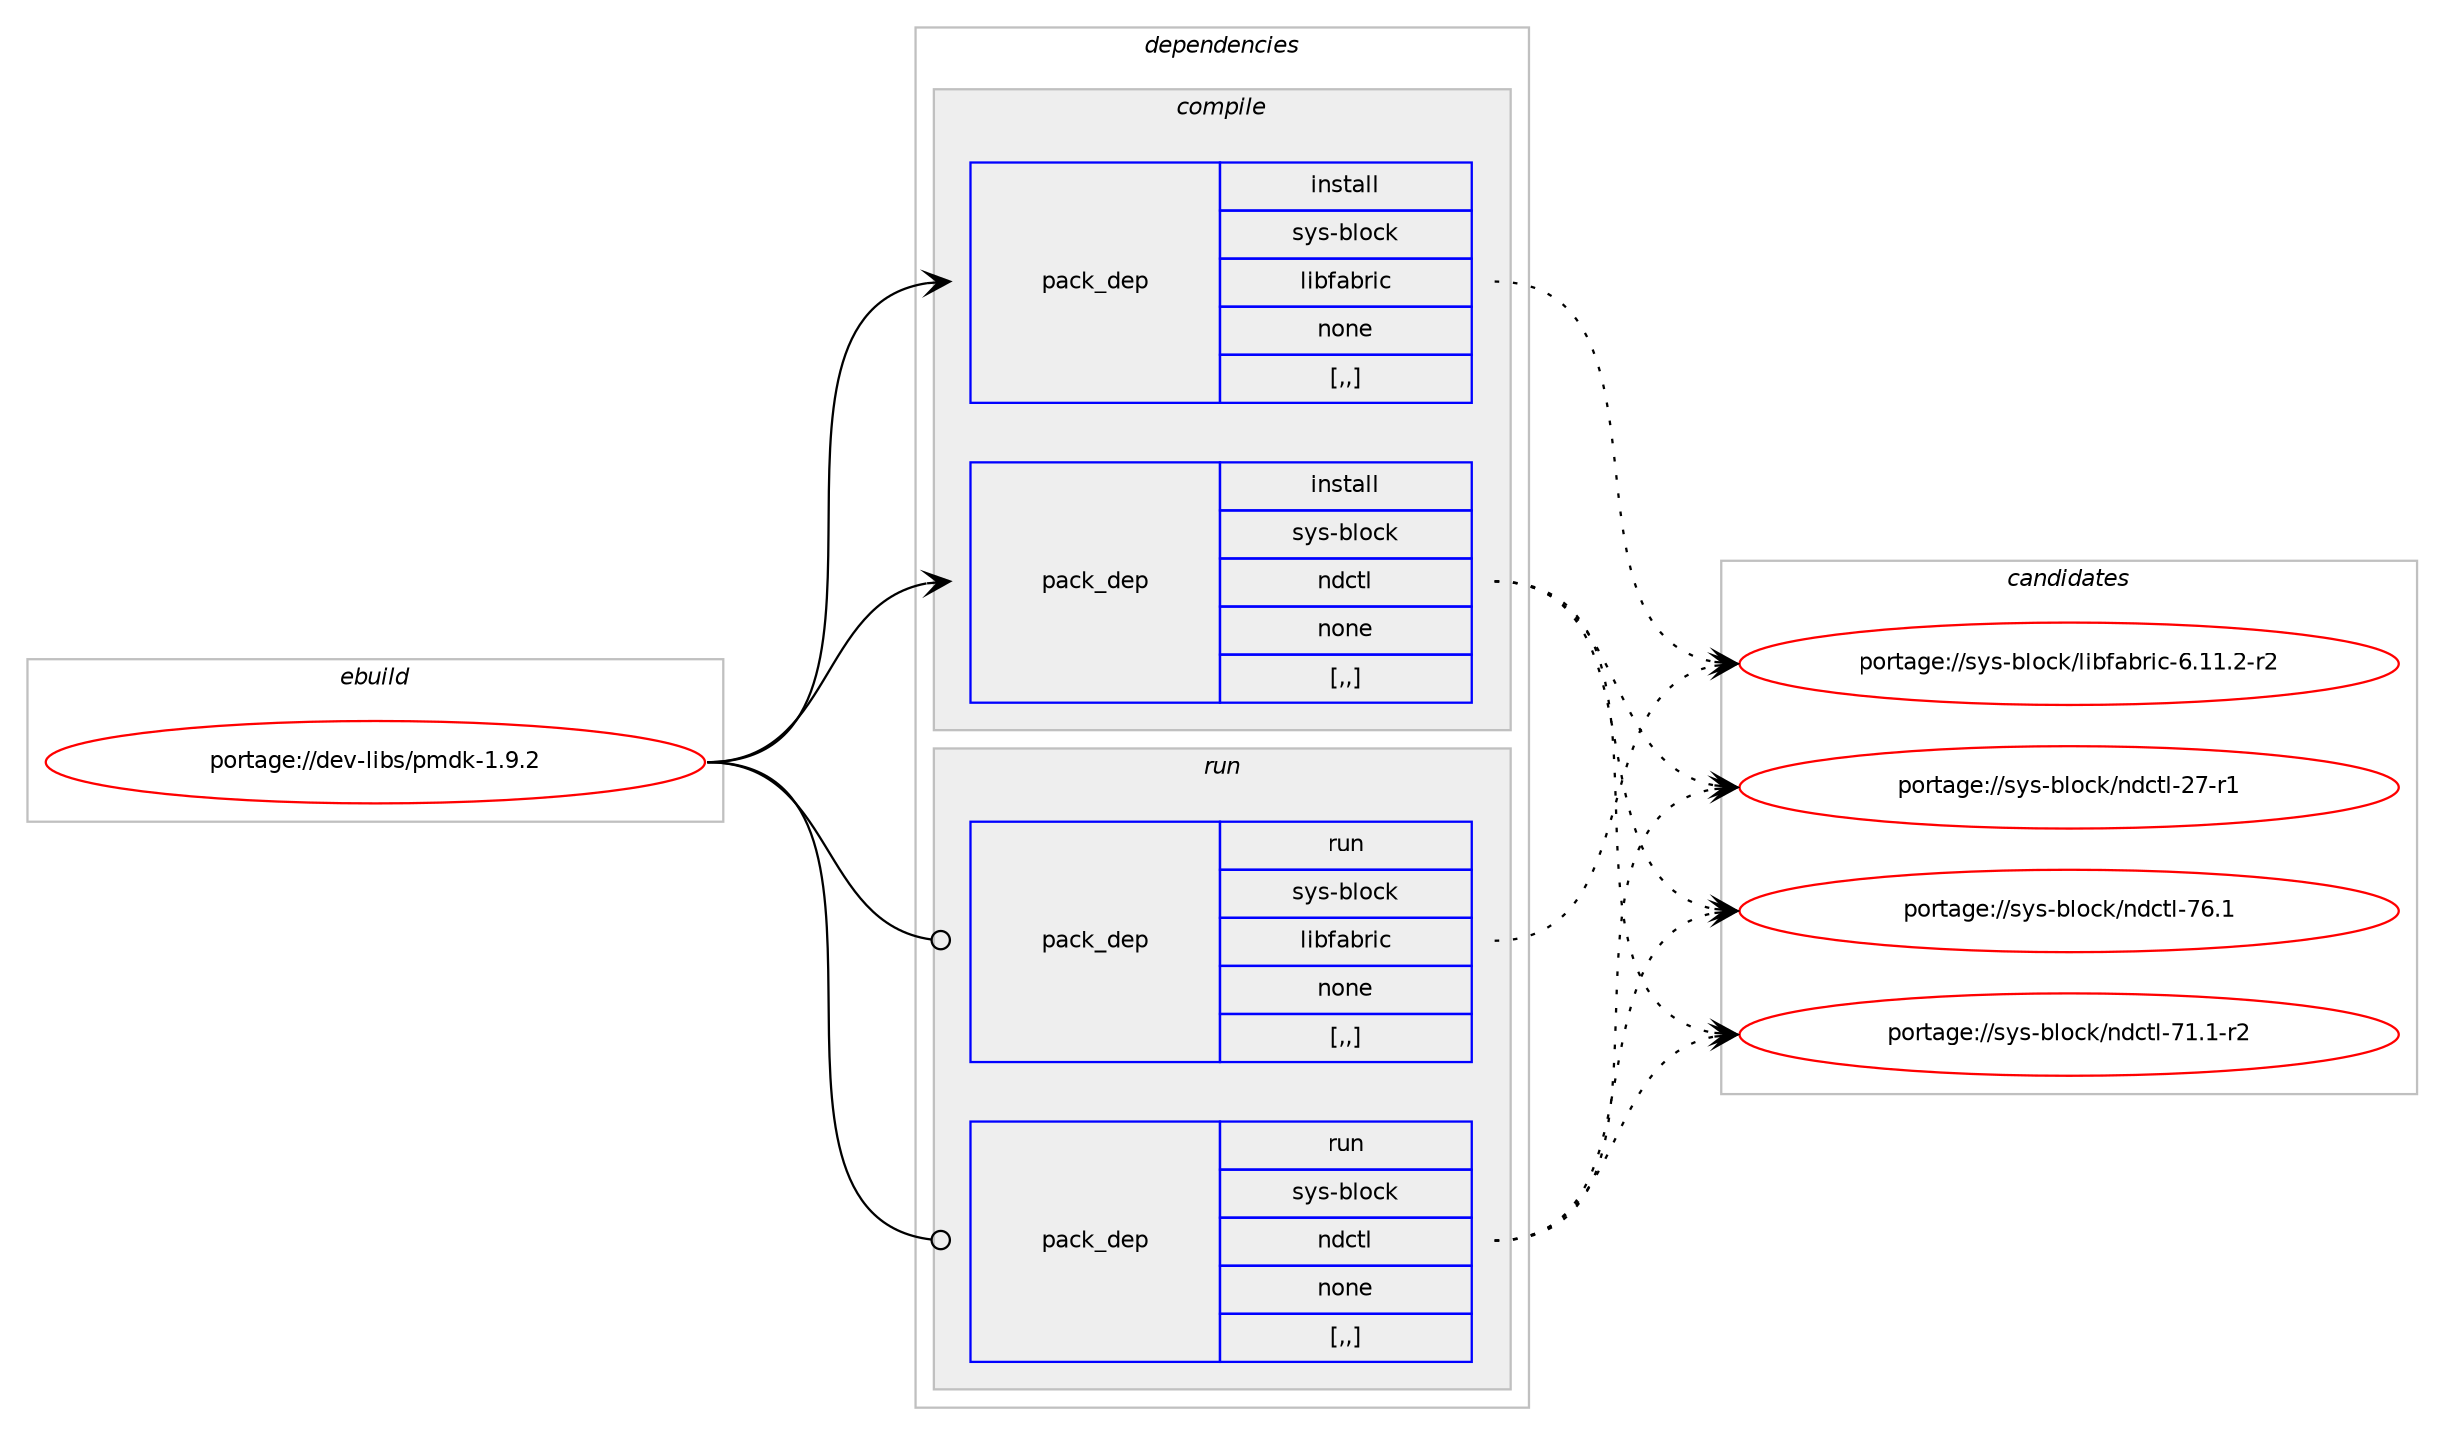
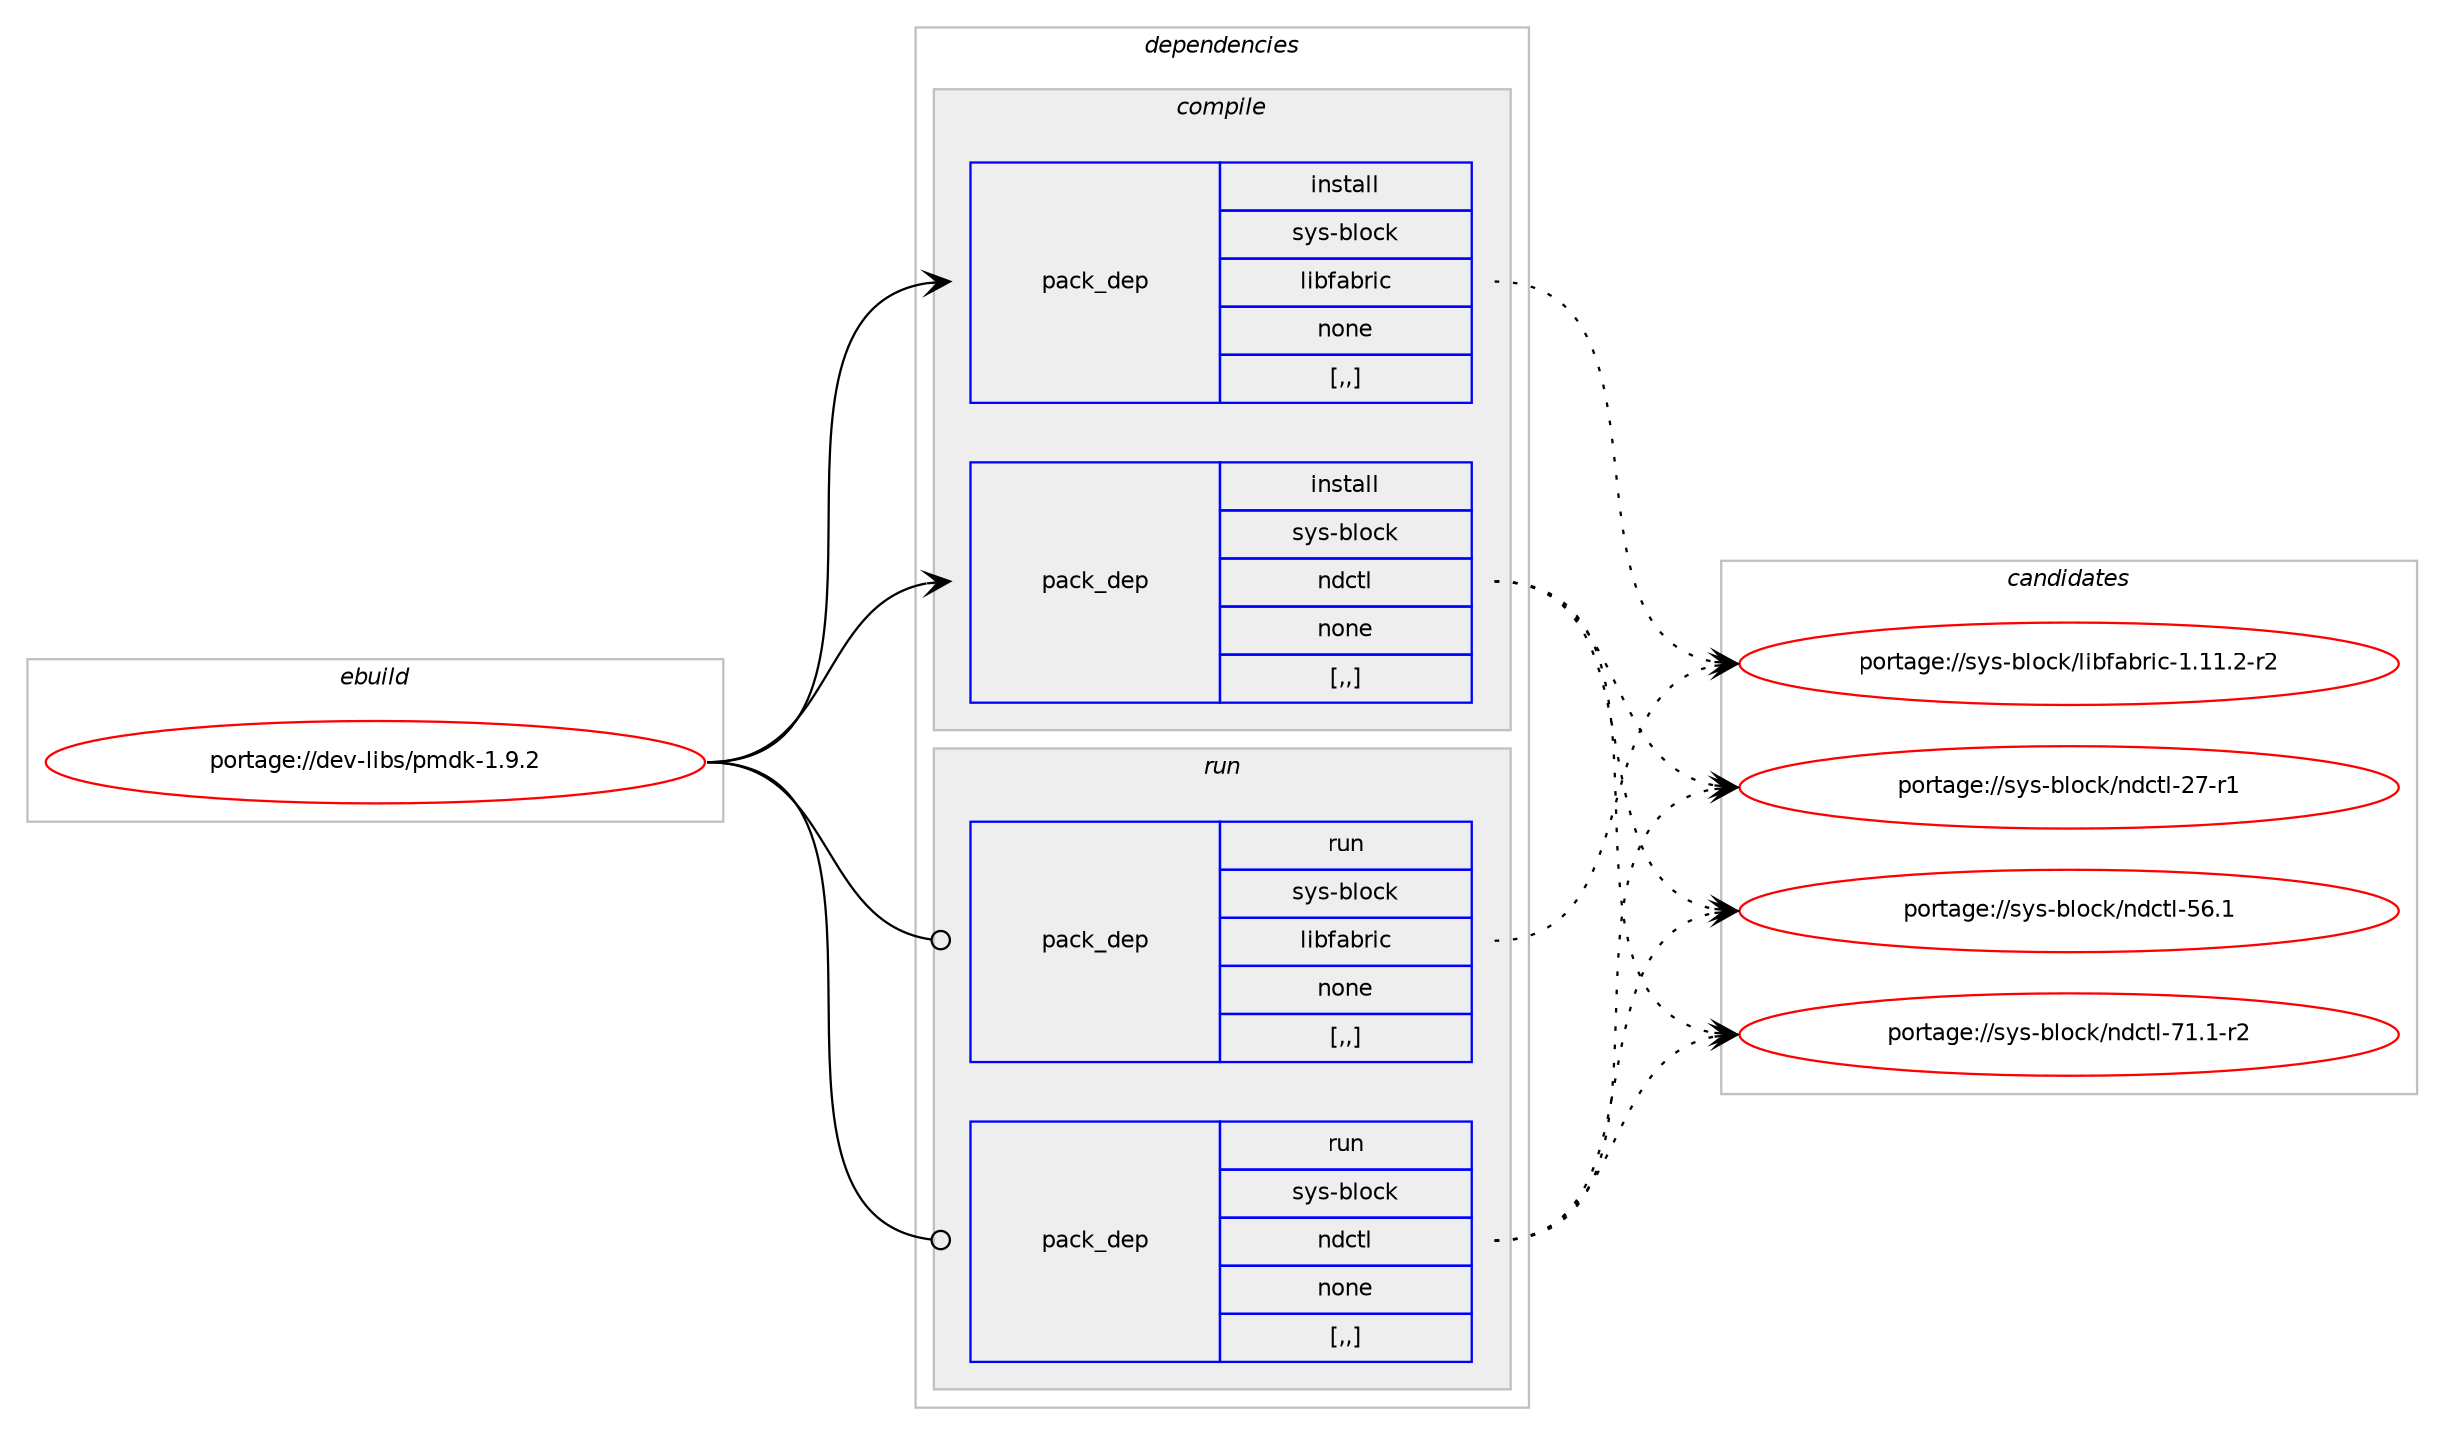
(2069, 664) -> (2069, 664)
(2069, 911) -> (2069, 911)
